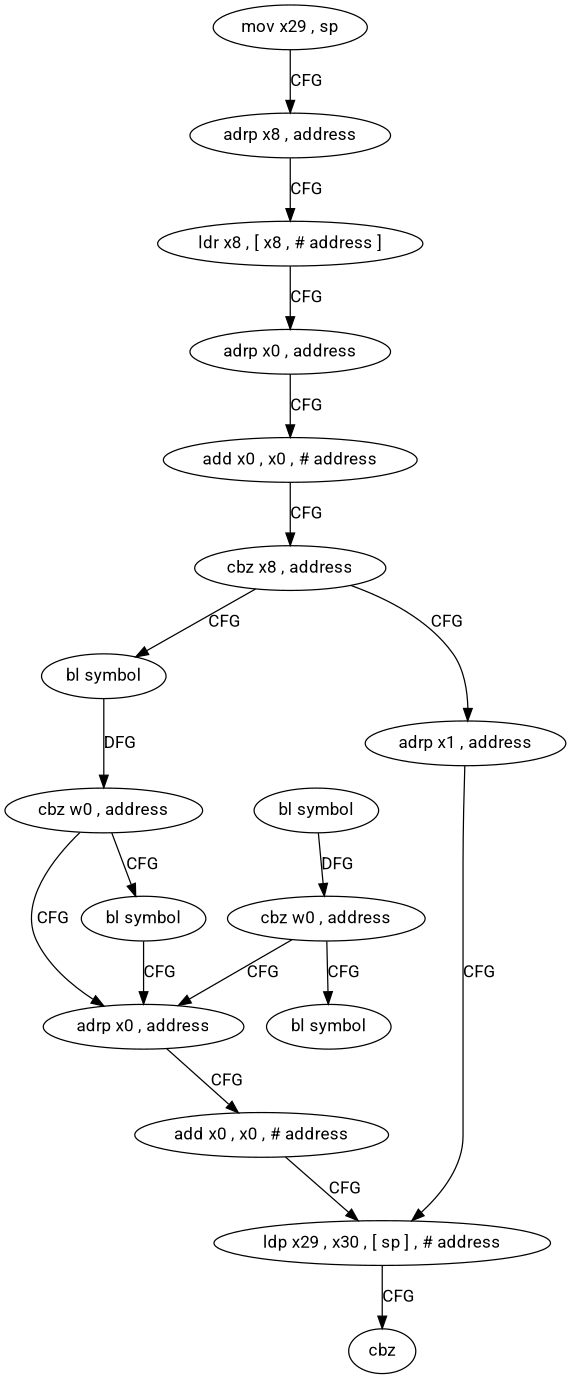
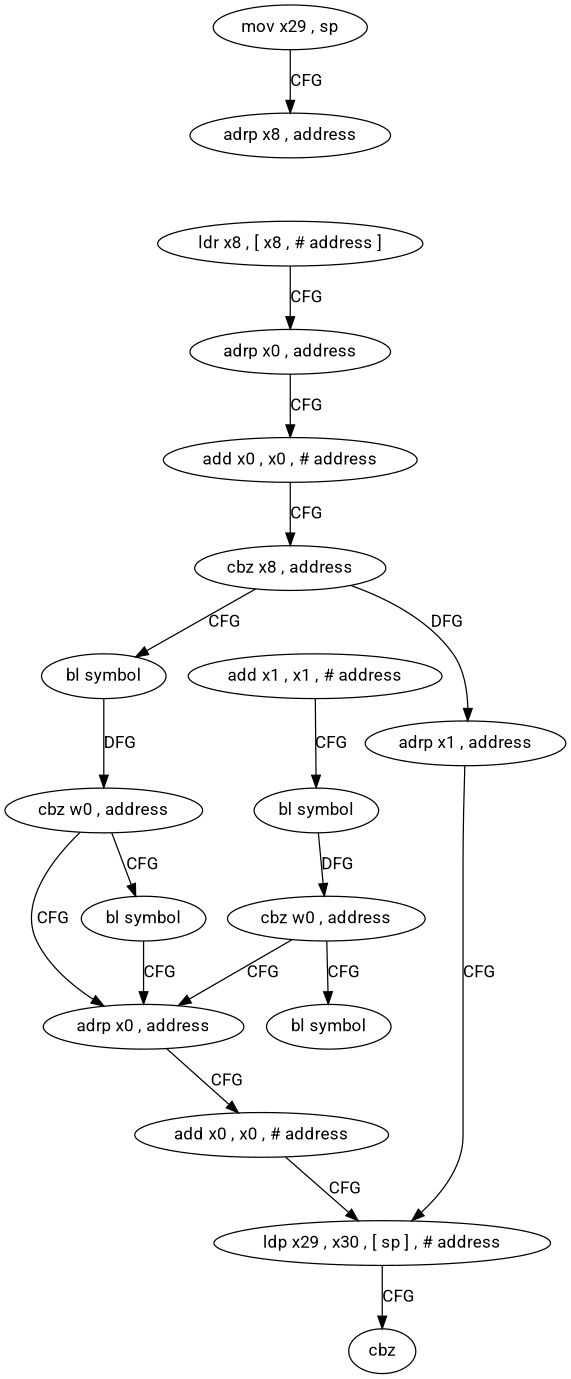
(290, 183) -> none
(448, 622) -> (448, 622)
none -> (315, 676)
